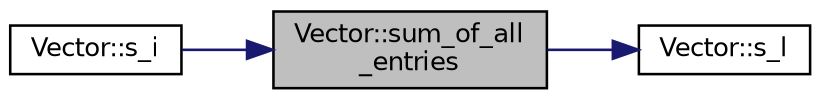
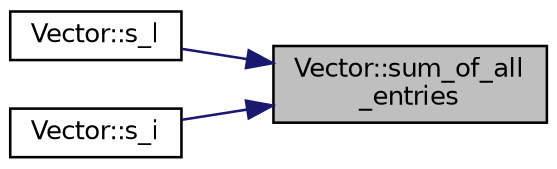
(580, 50) -> (215, 54)
